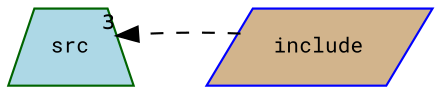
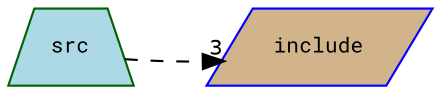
(189, 33) -> (164, 61)
